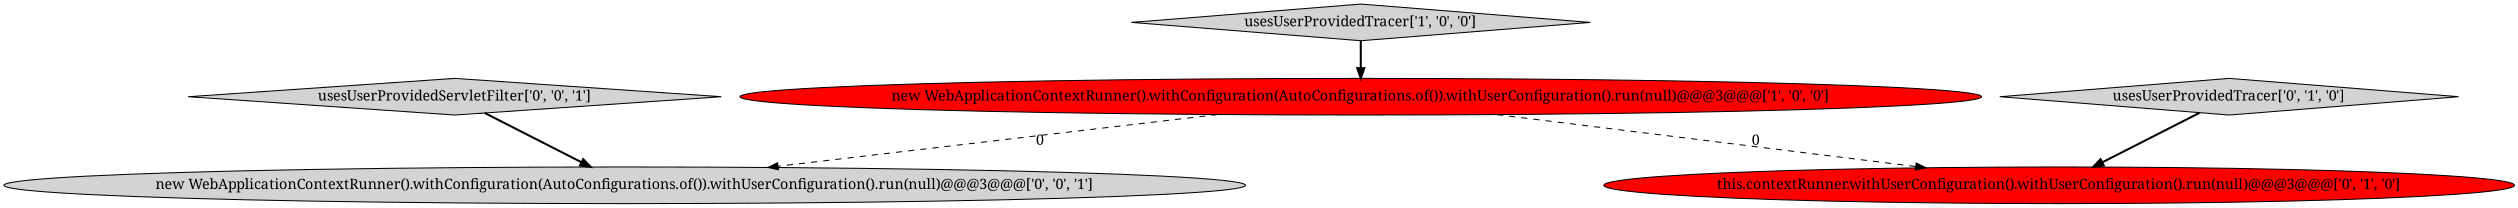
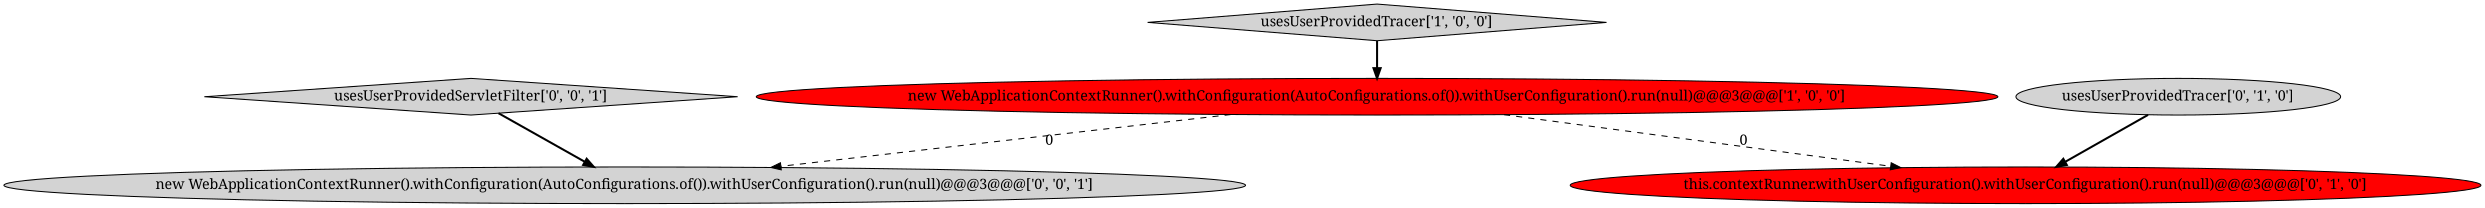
(2229, 97) -> (2178, 97)
